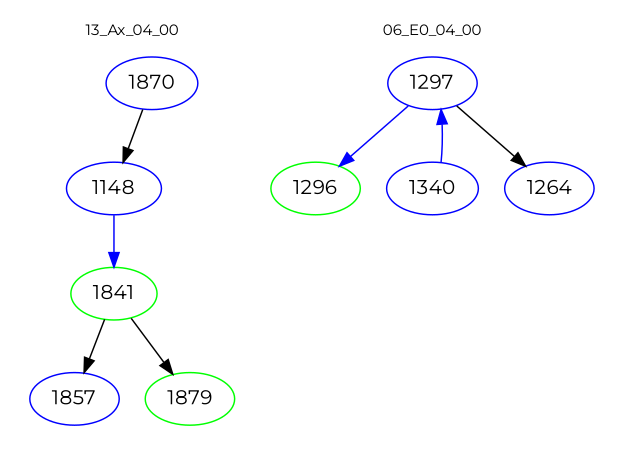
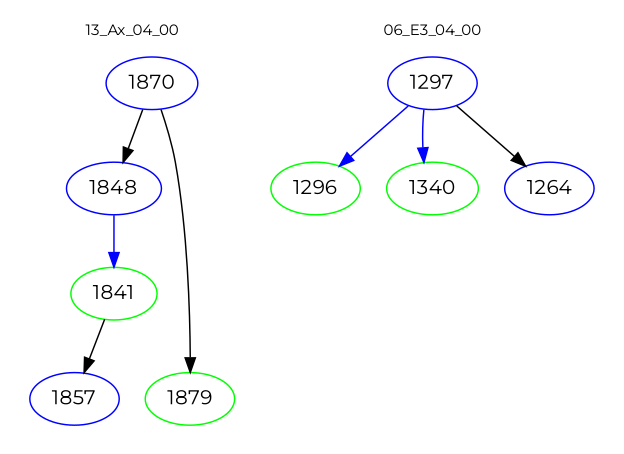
(432, 31) -> (432, 31)
(442, 143) -> (423, 129)
(114, 188) -> (114, 188)
(432, 188) -> (432, 188)
(147, 340) -> (184, 232)
